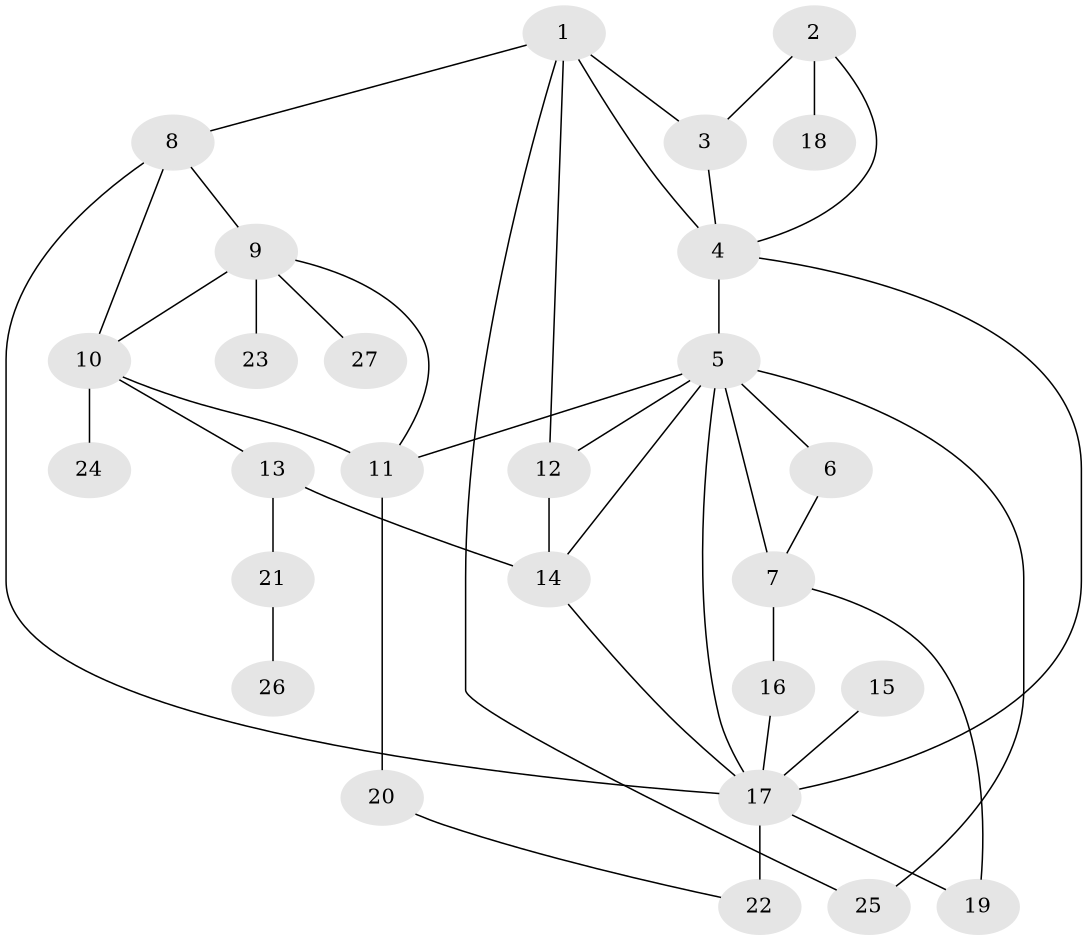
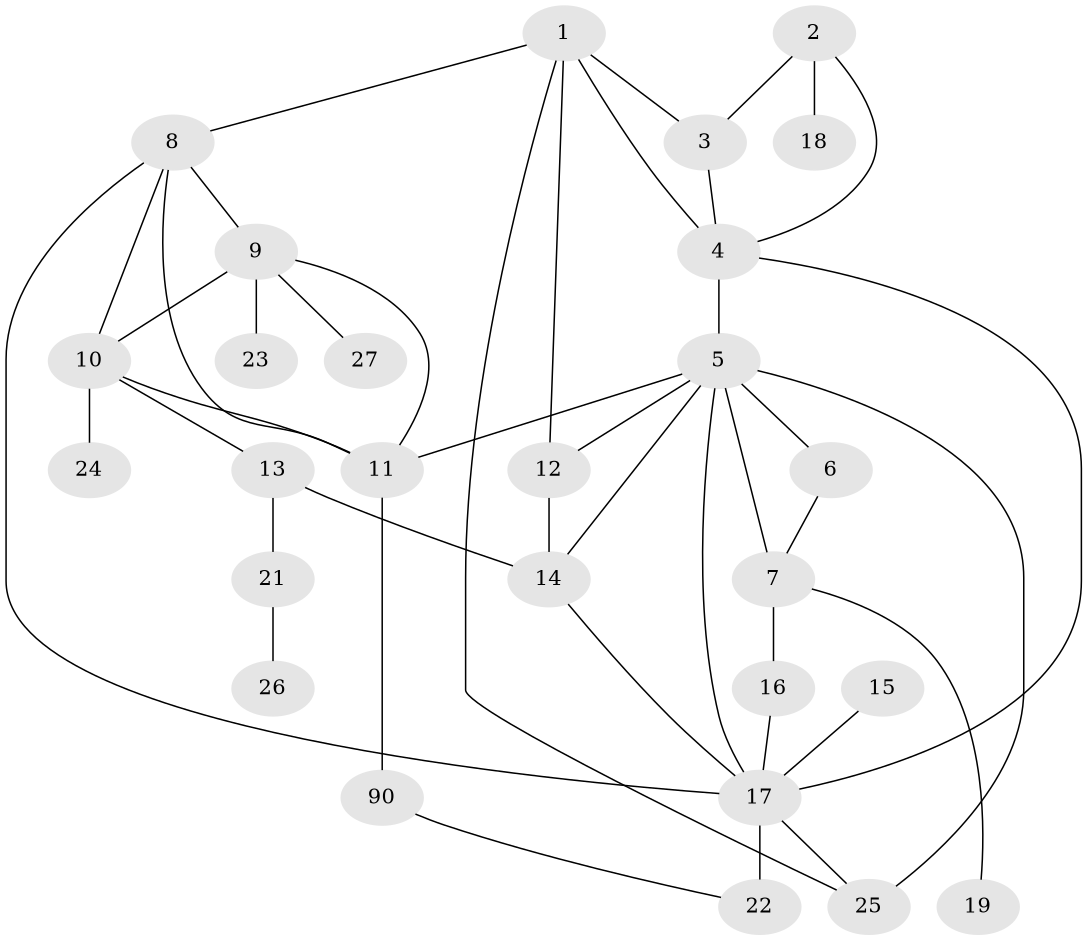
none -> (186, 362)
(382, 798) -> (382, 798)
(869, 852) -> (814, 852)
